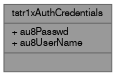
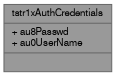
(47, 43) -> (47, 43)
